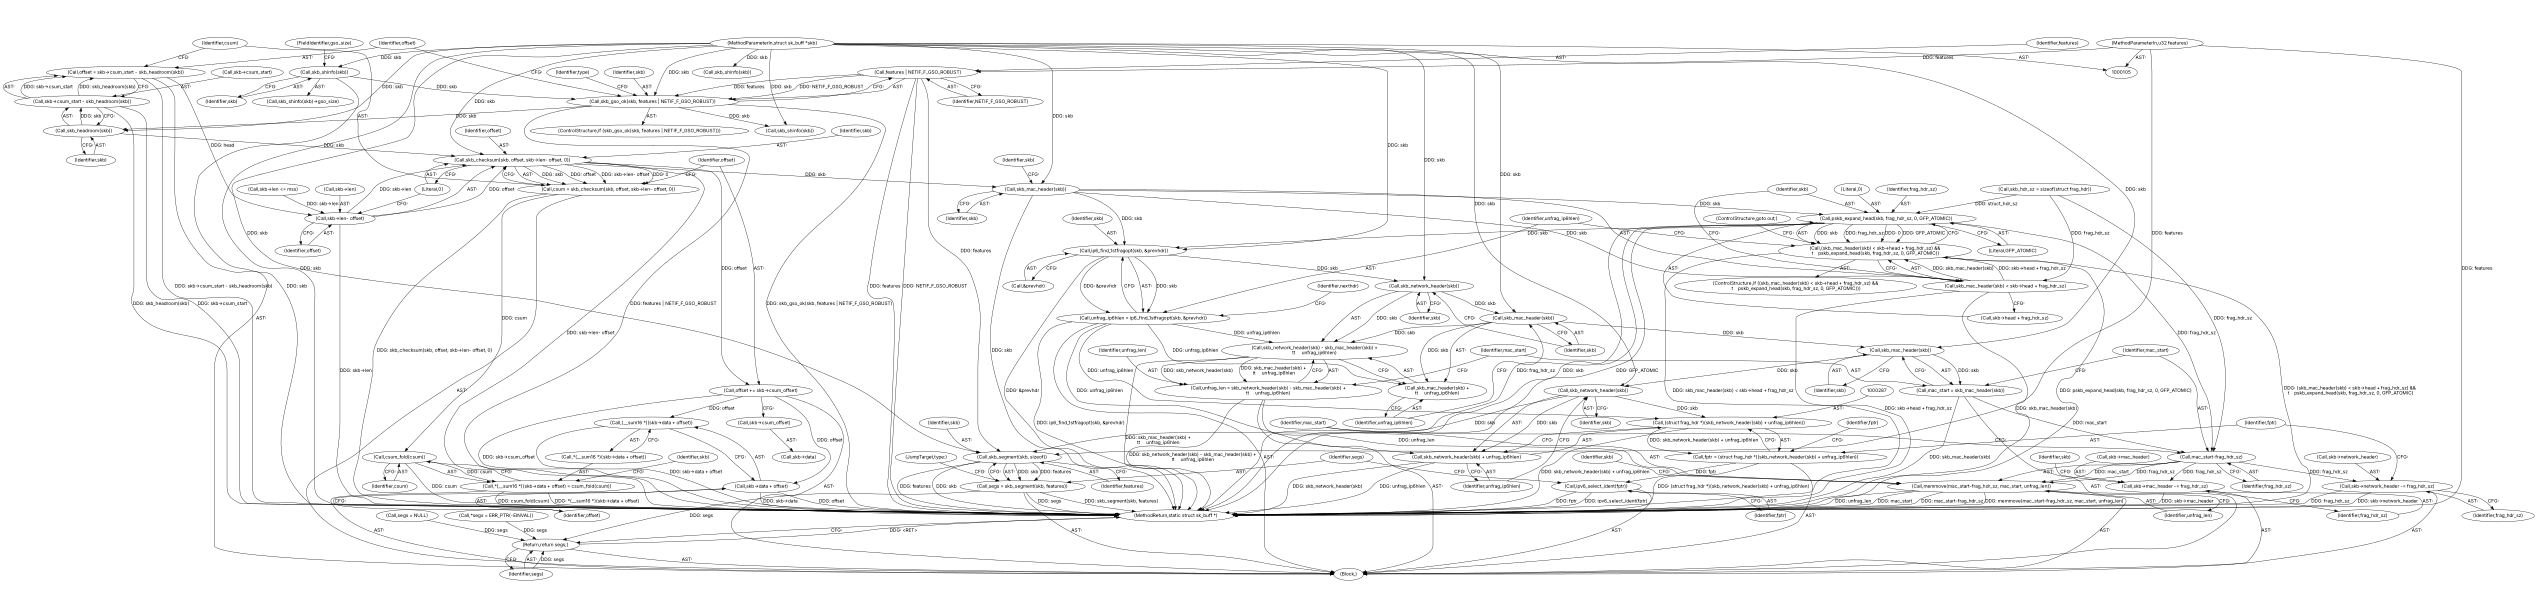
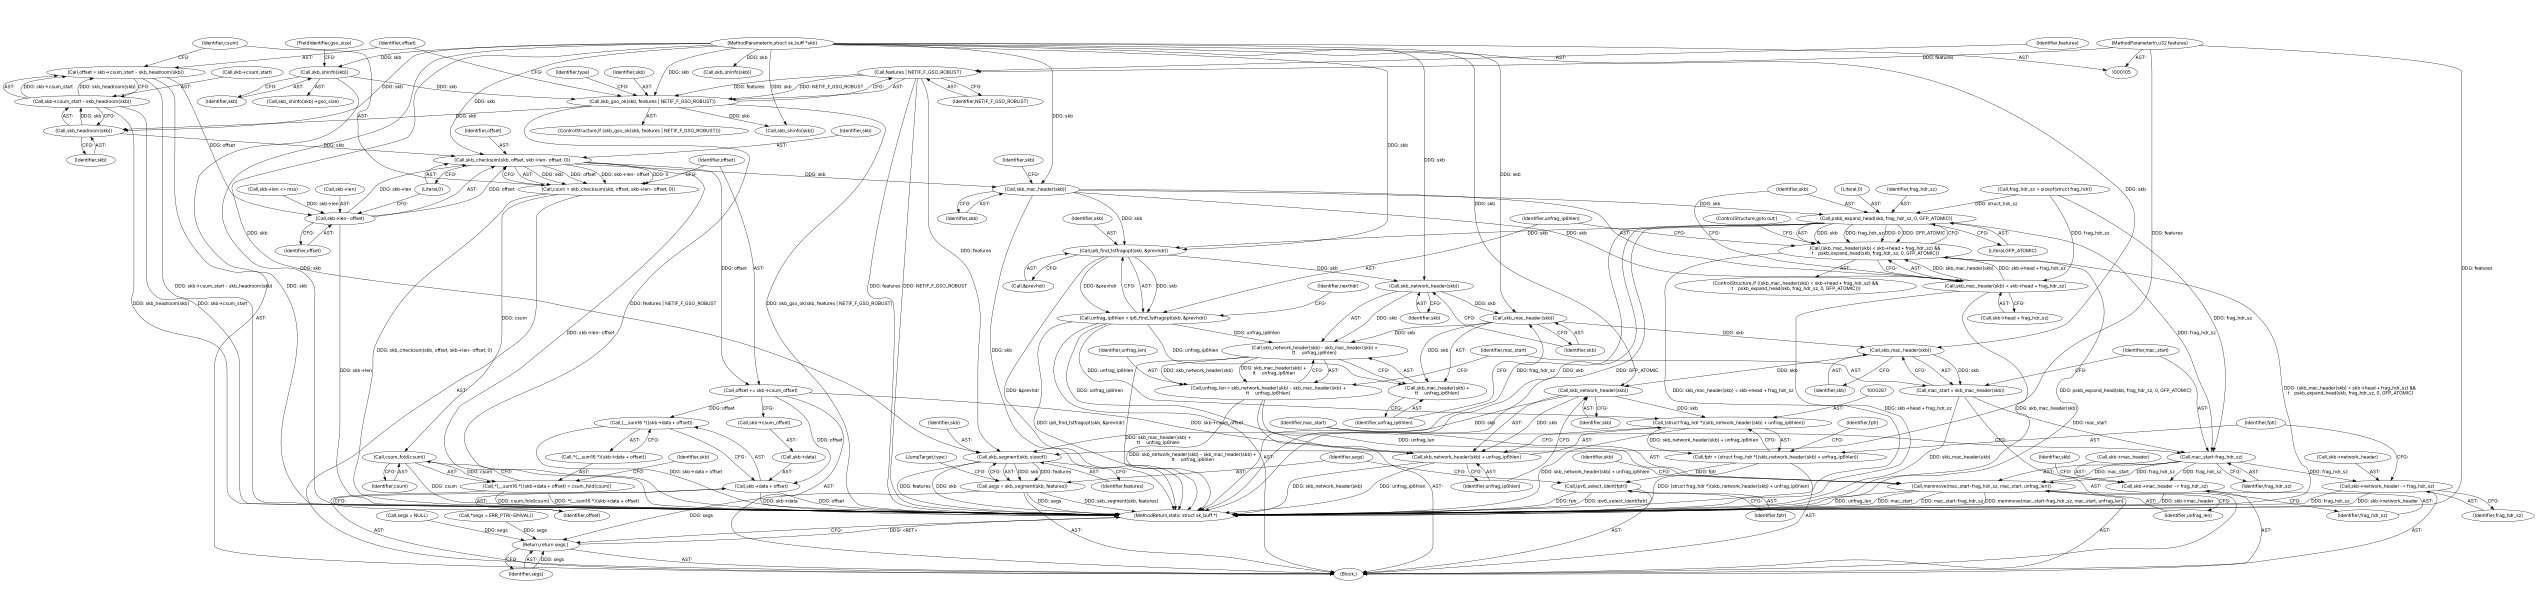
(223, 146) -> (223, 146)
(2045, 189) -> (2045, 189)
(1729, 304) -> (1999, 305)
none -> (782, 471)
(667, 482) -> (1109, 415)
